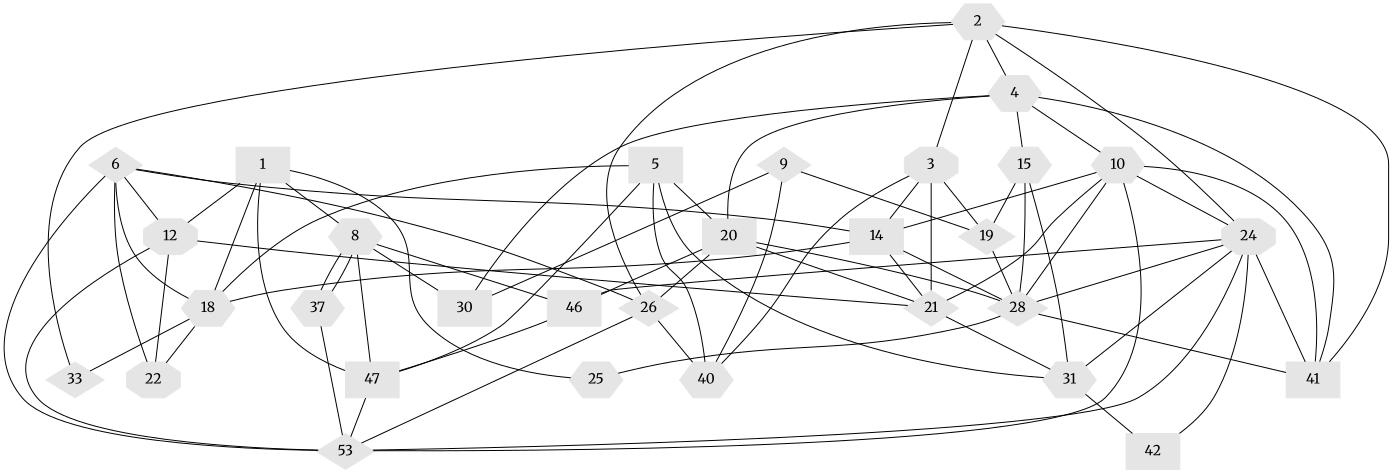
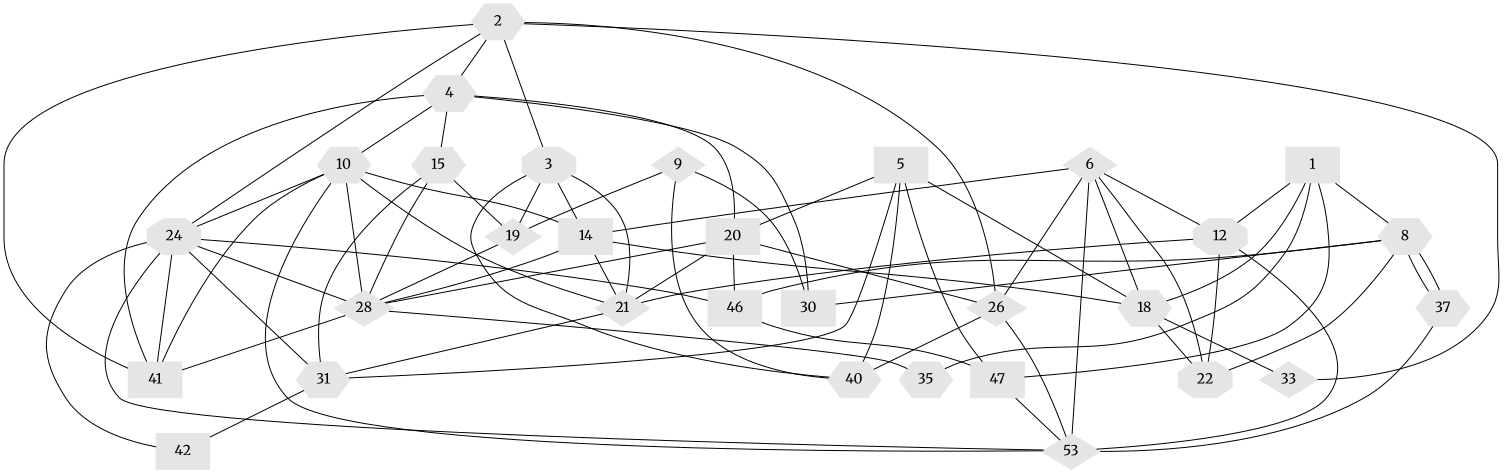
(364, 308) -> (1331, 323)
(596, 380) -> (926, 380)
